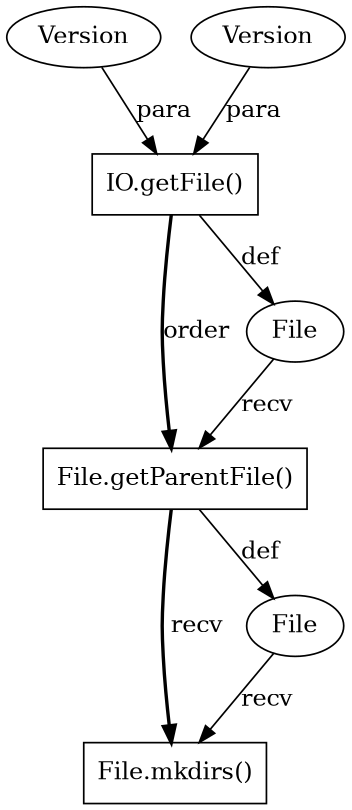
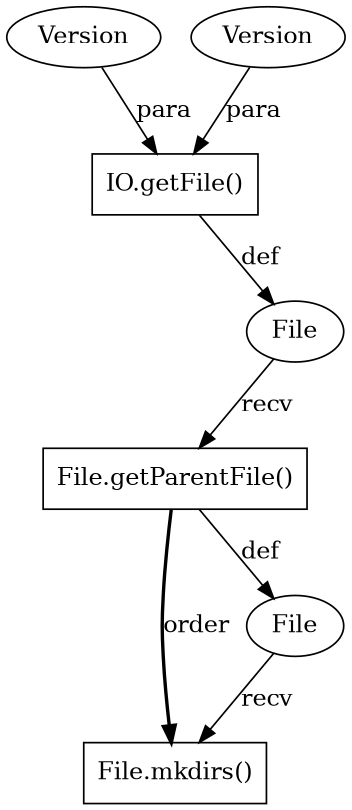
(162, 323) -> none
(197, 626) -> (197, 626)
